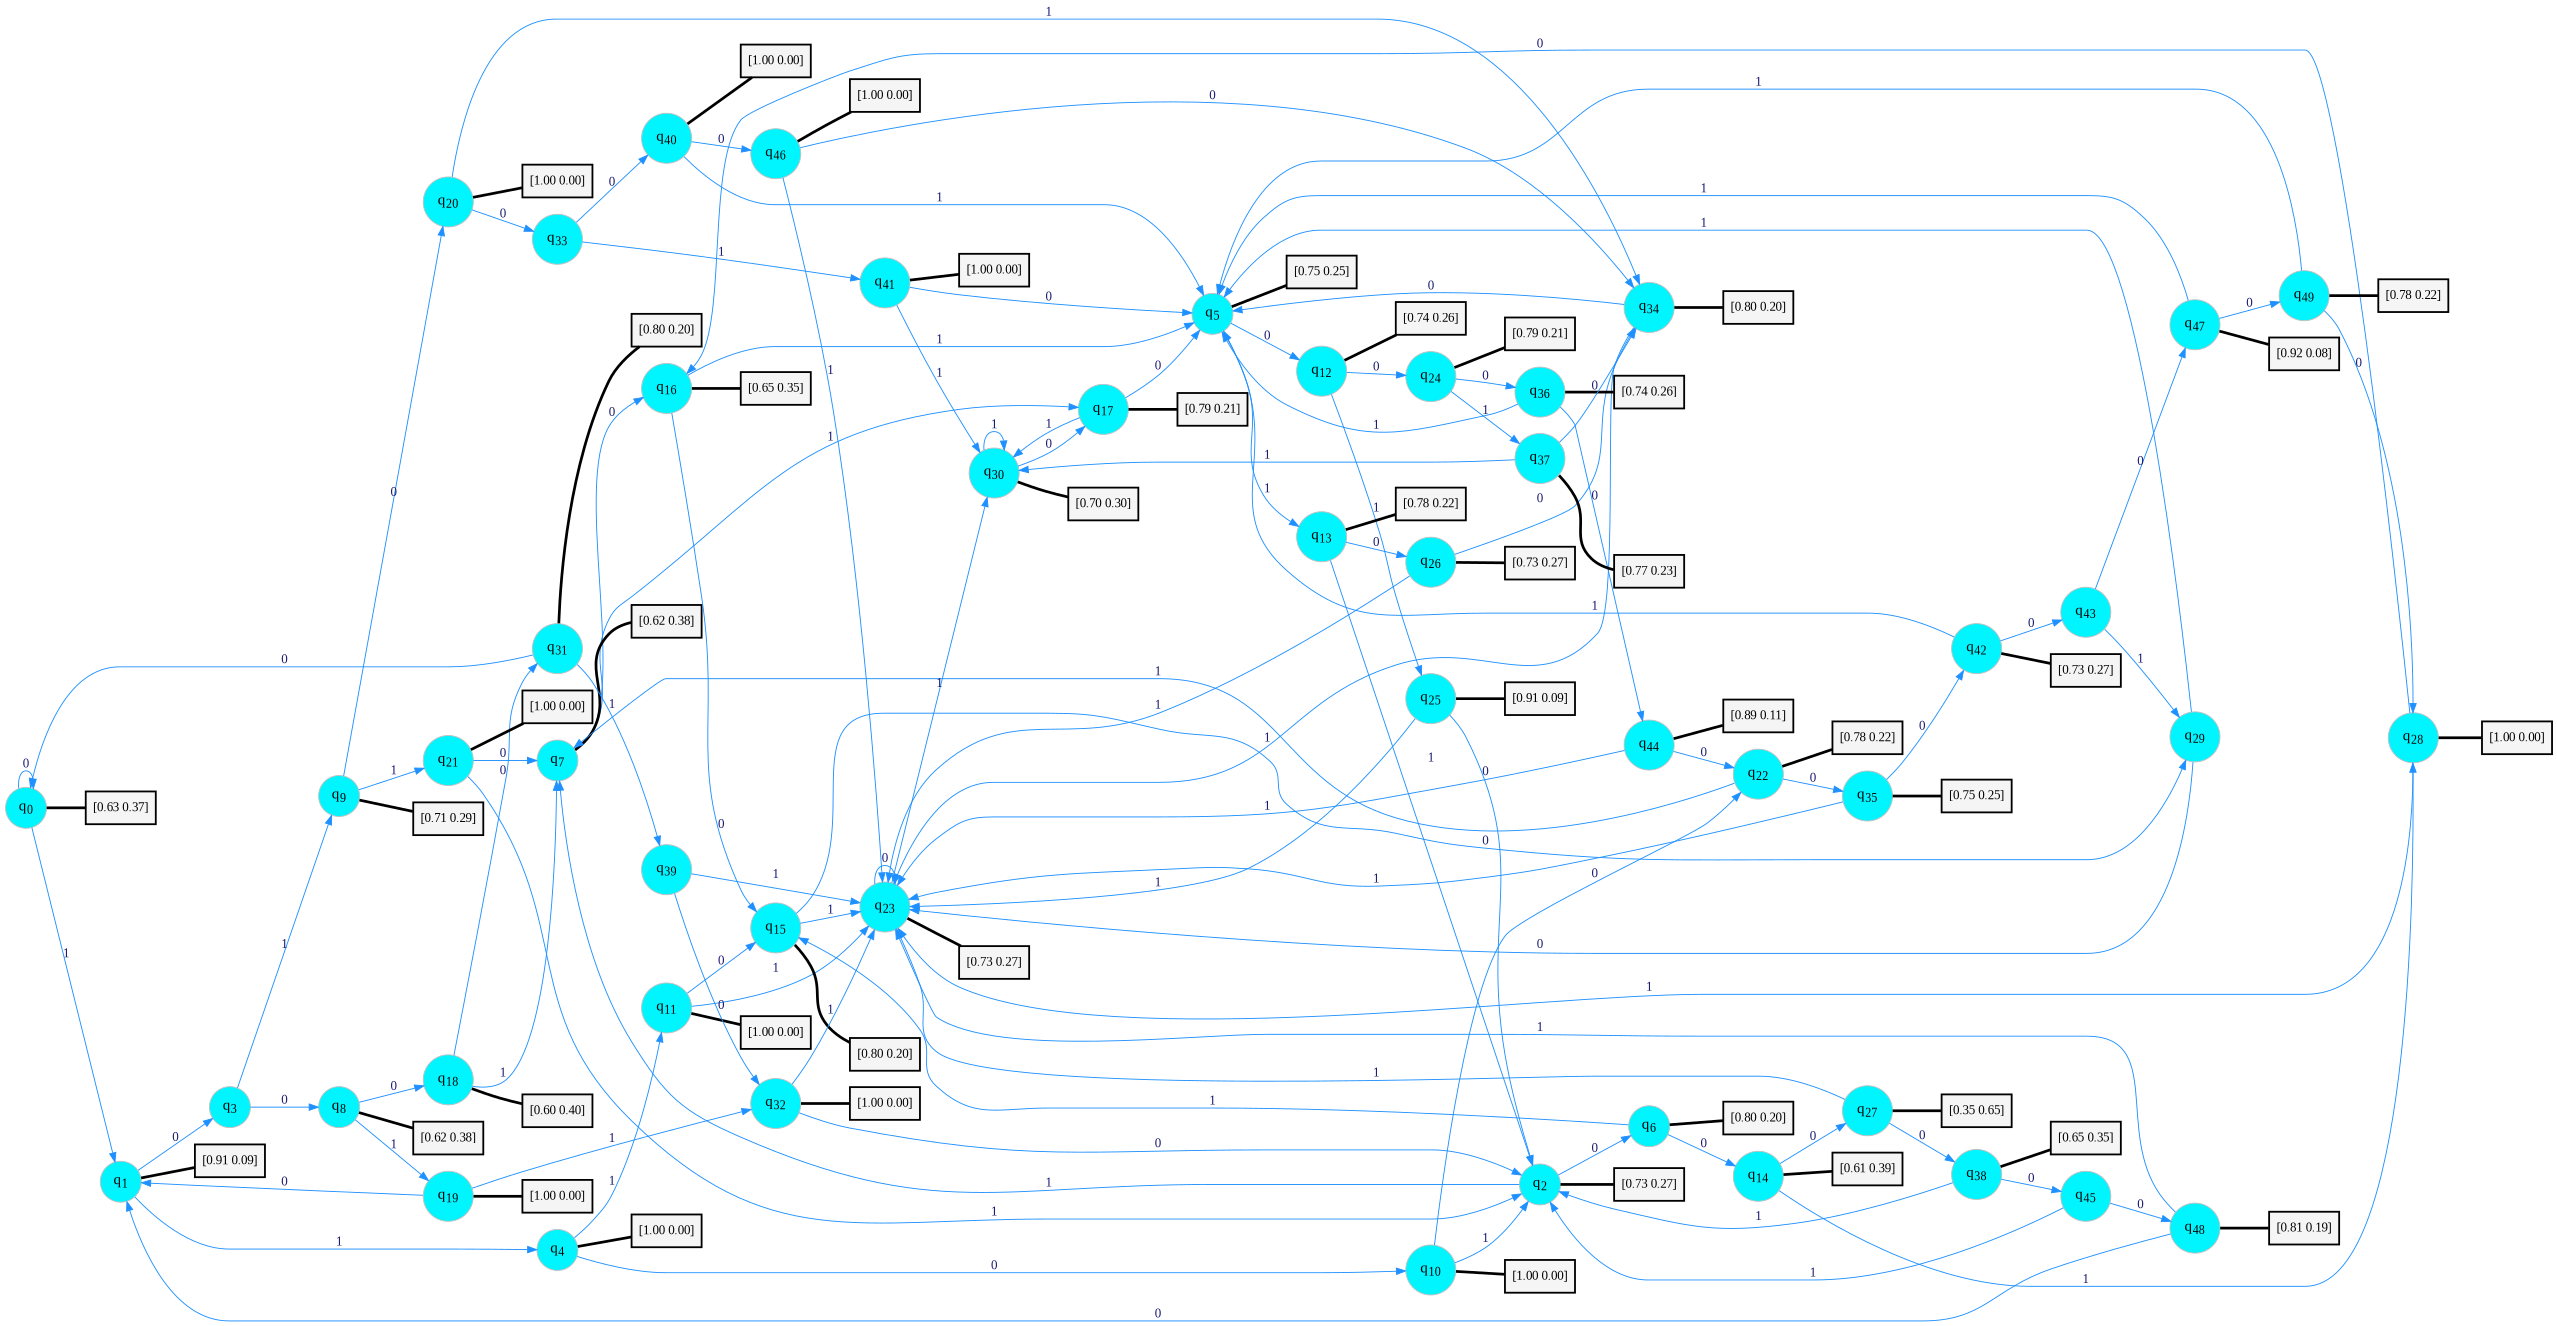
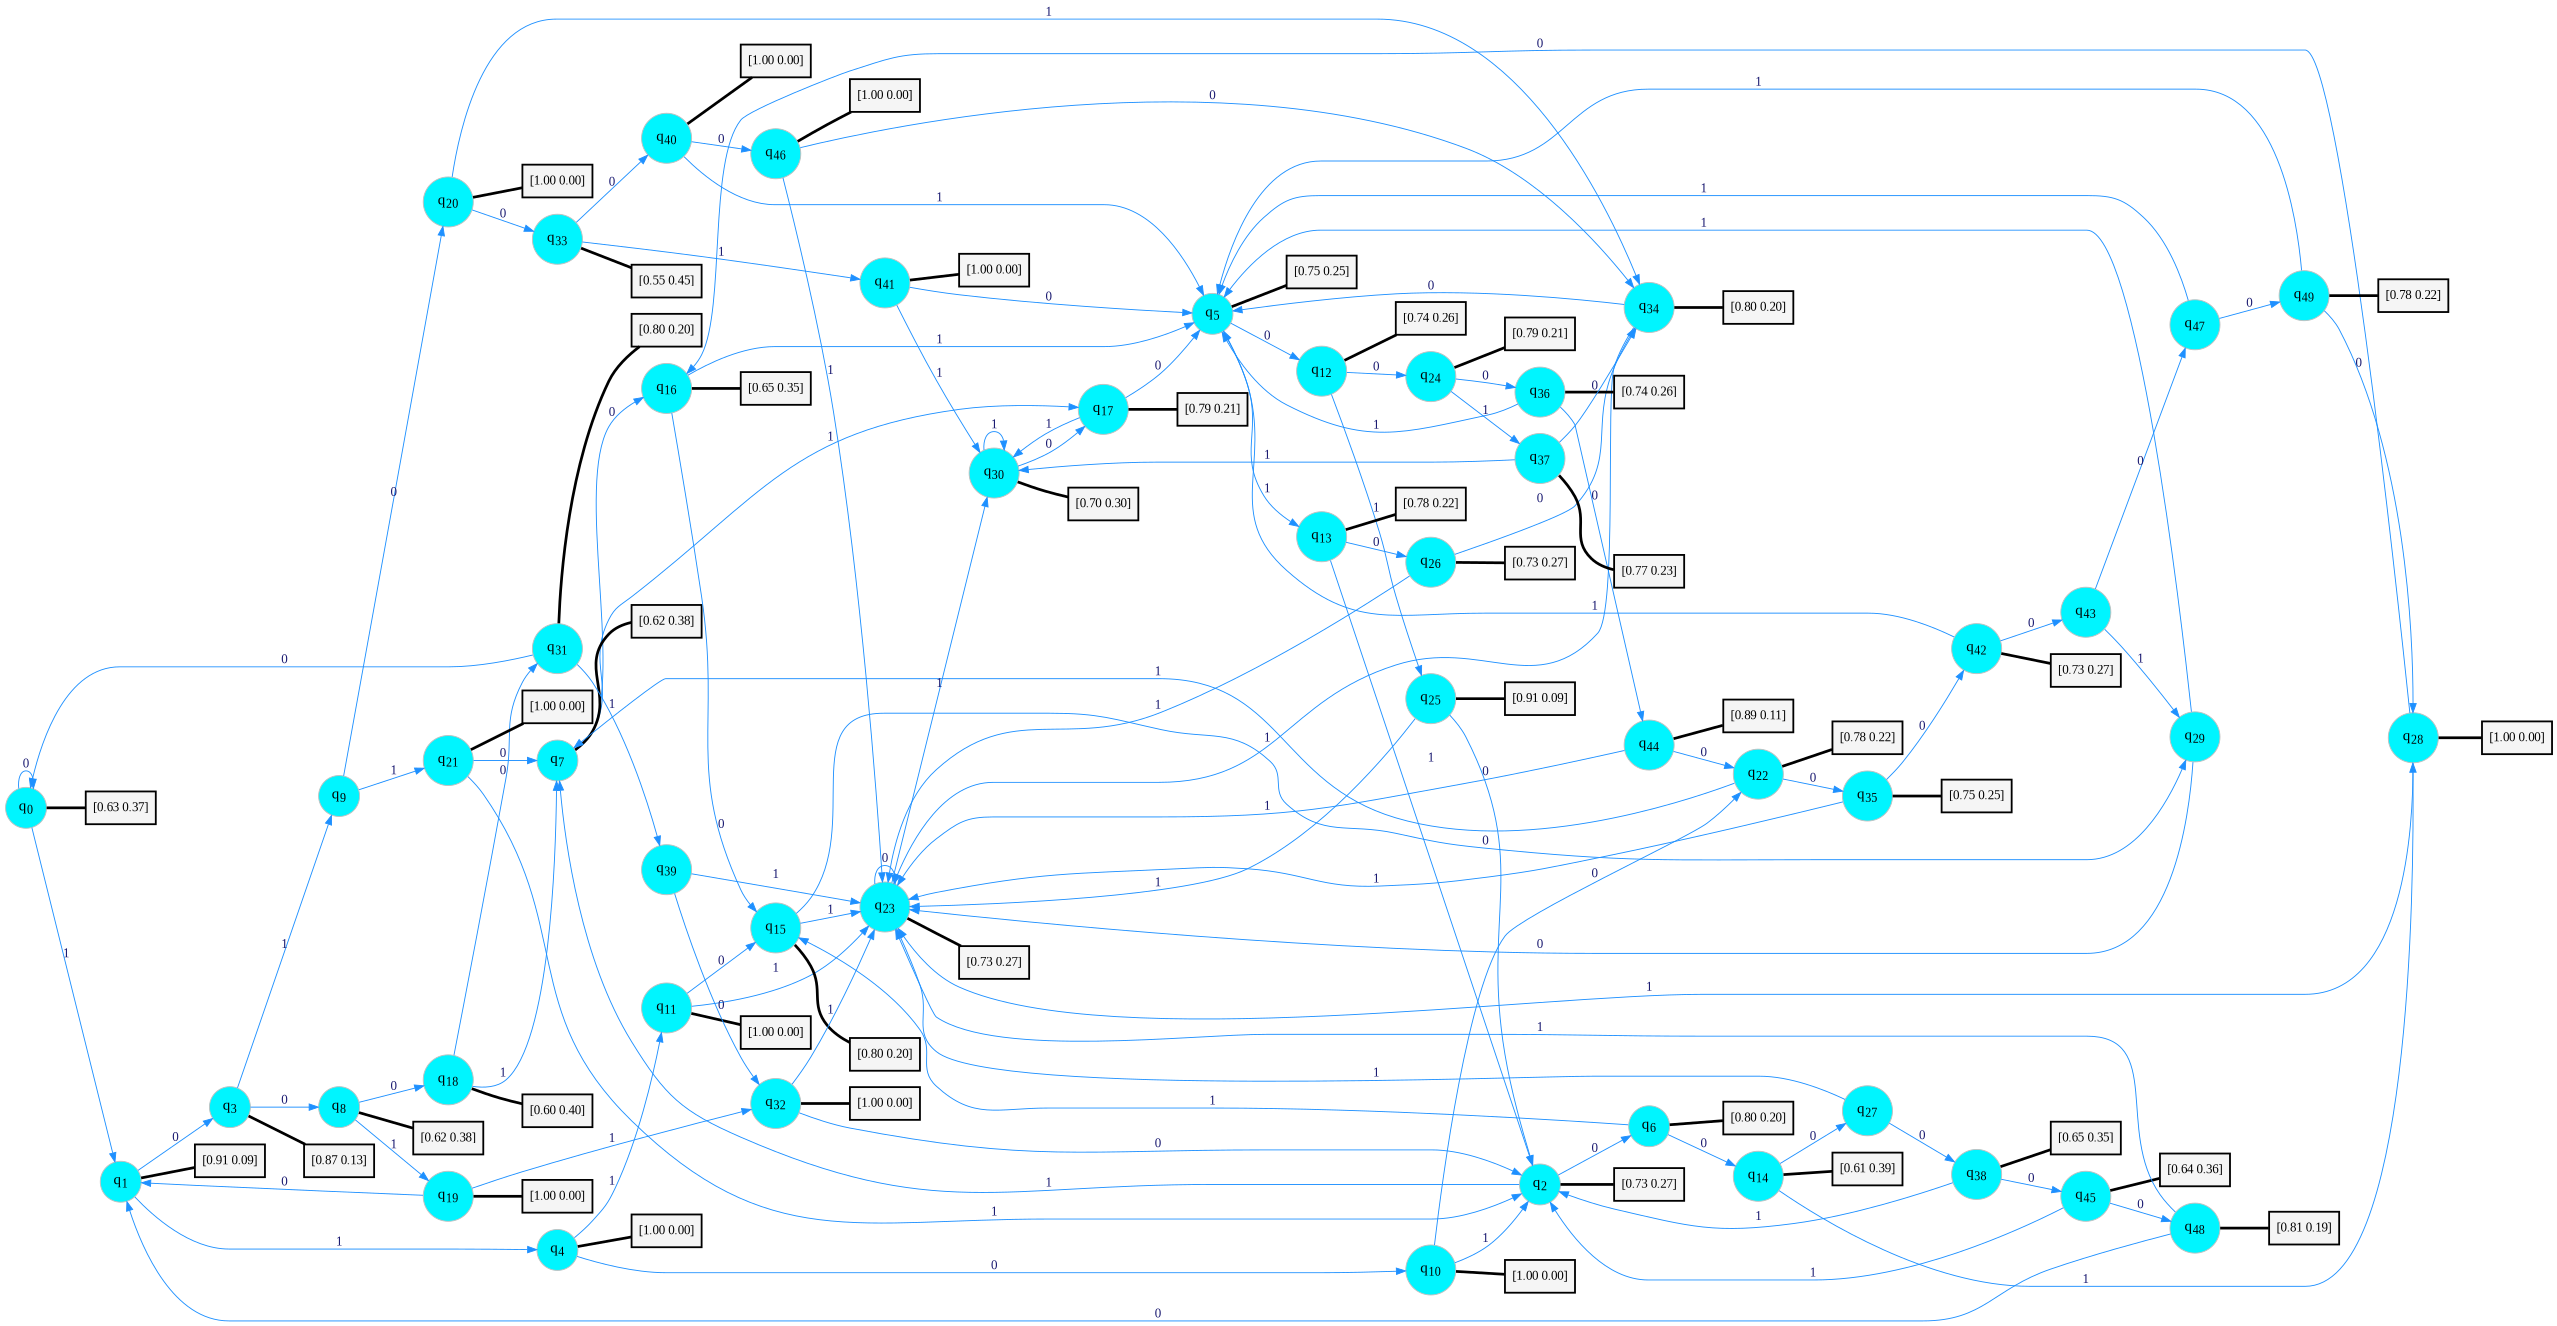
none -> (667, 281)
(2304, 354) -> none
(448, 819) -> none
(1977, 1111) -> none
none -> (339, 1161)
none -> (2195, 1170)
